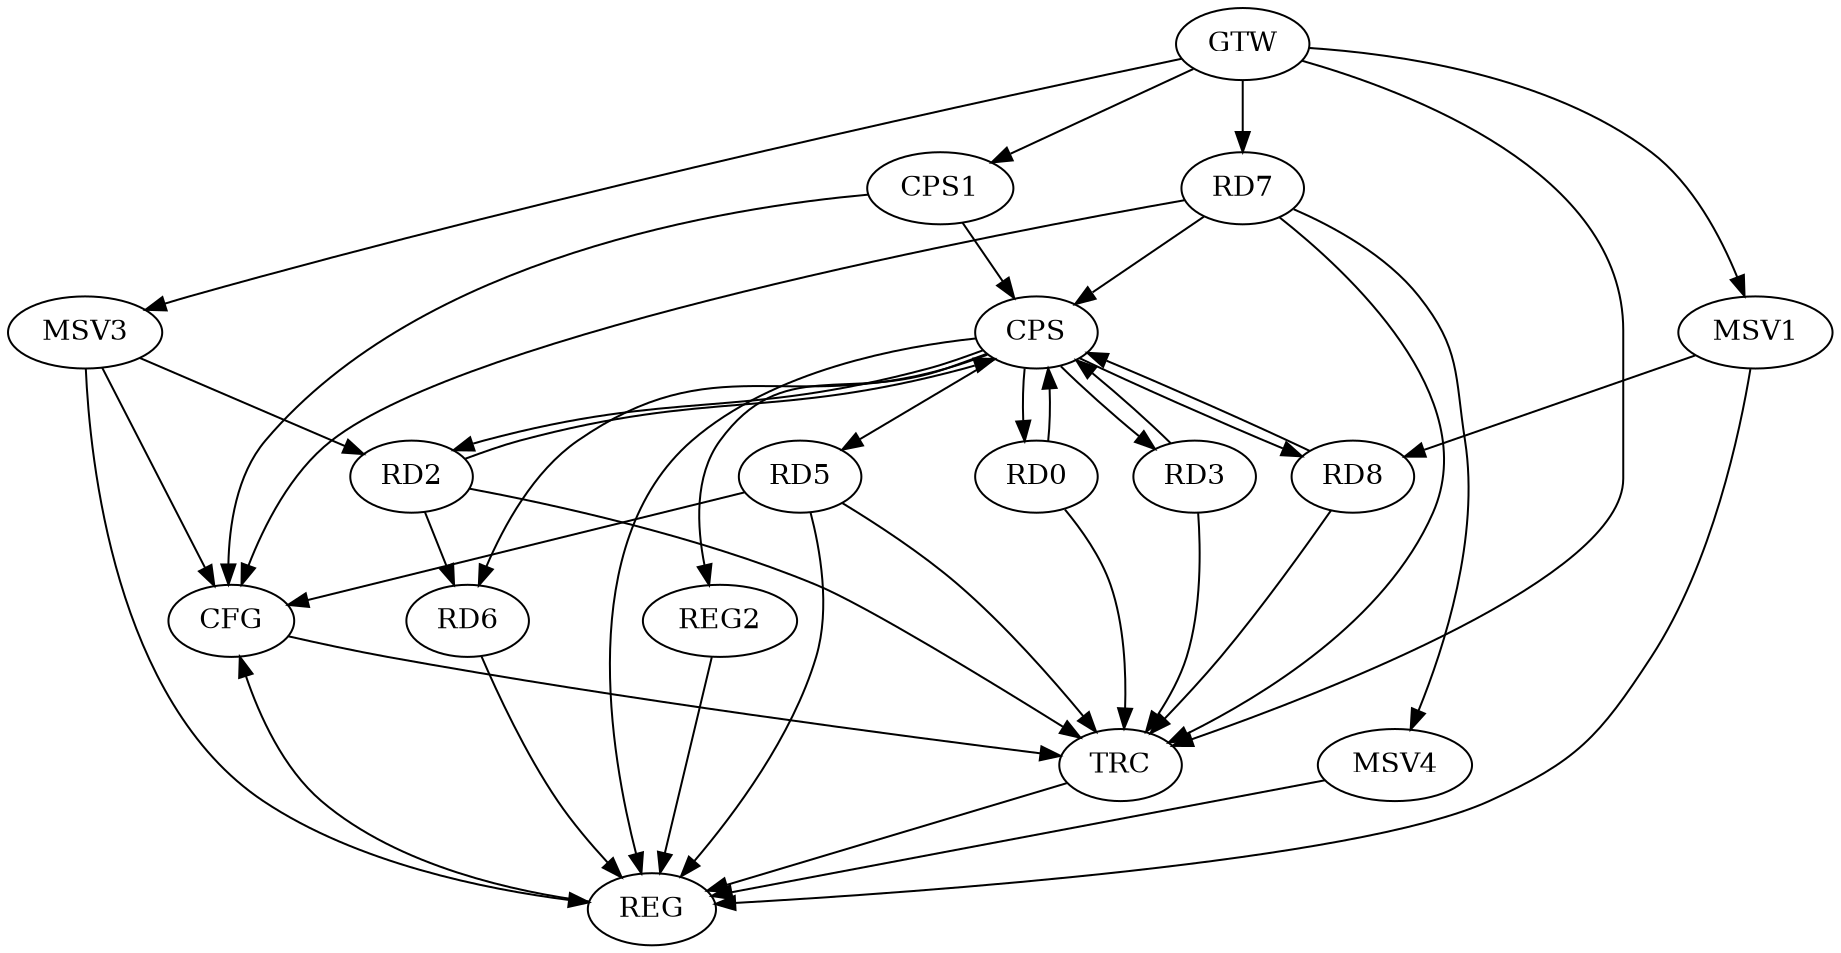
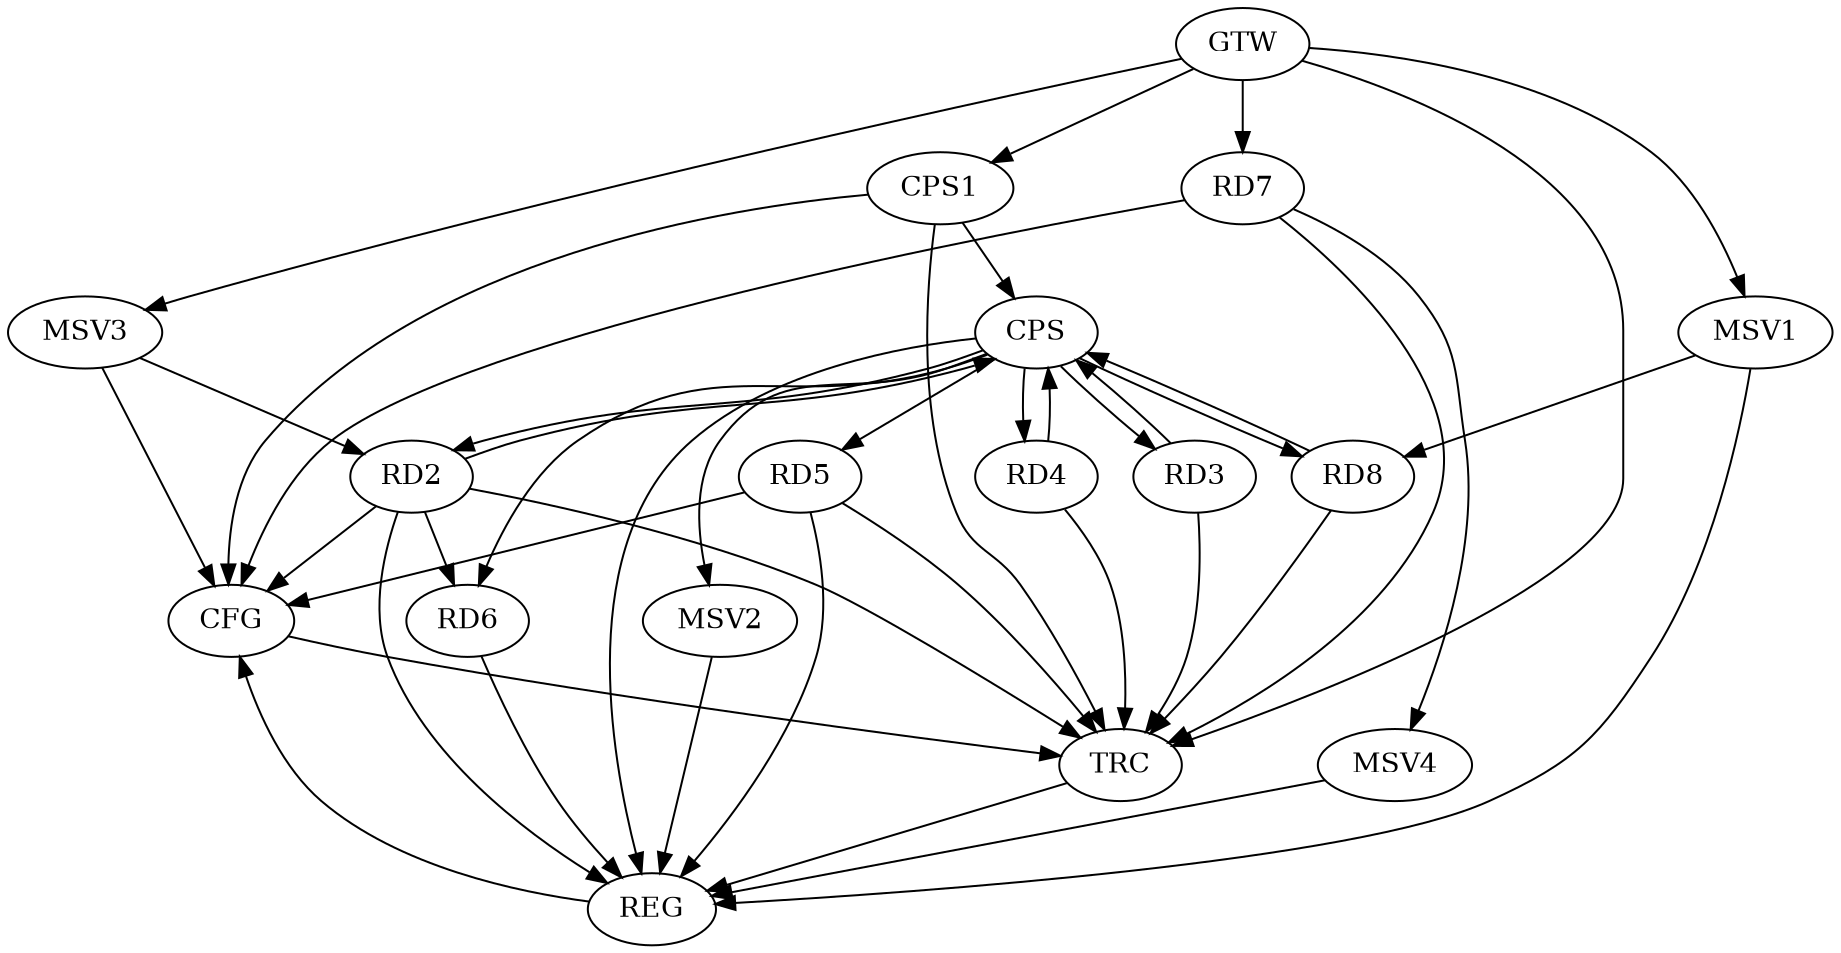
(1148, 254) -> none
(1036, 477) -> (1036, 477)
none -> (949, 490)
none -> (330, 542)
(720, 621) -> (720, 621)
(205, 747) -> (423, 724)
